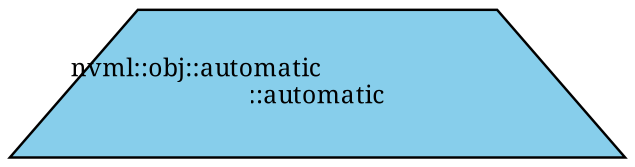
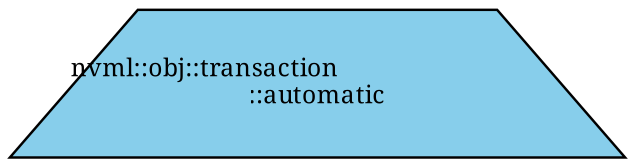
(317, 84) -> (317, 84)
